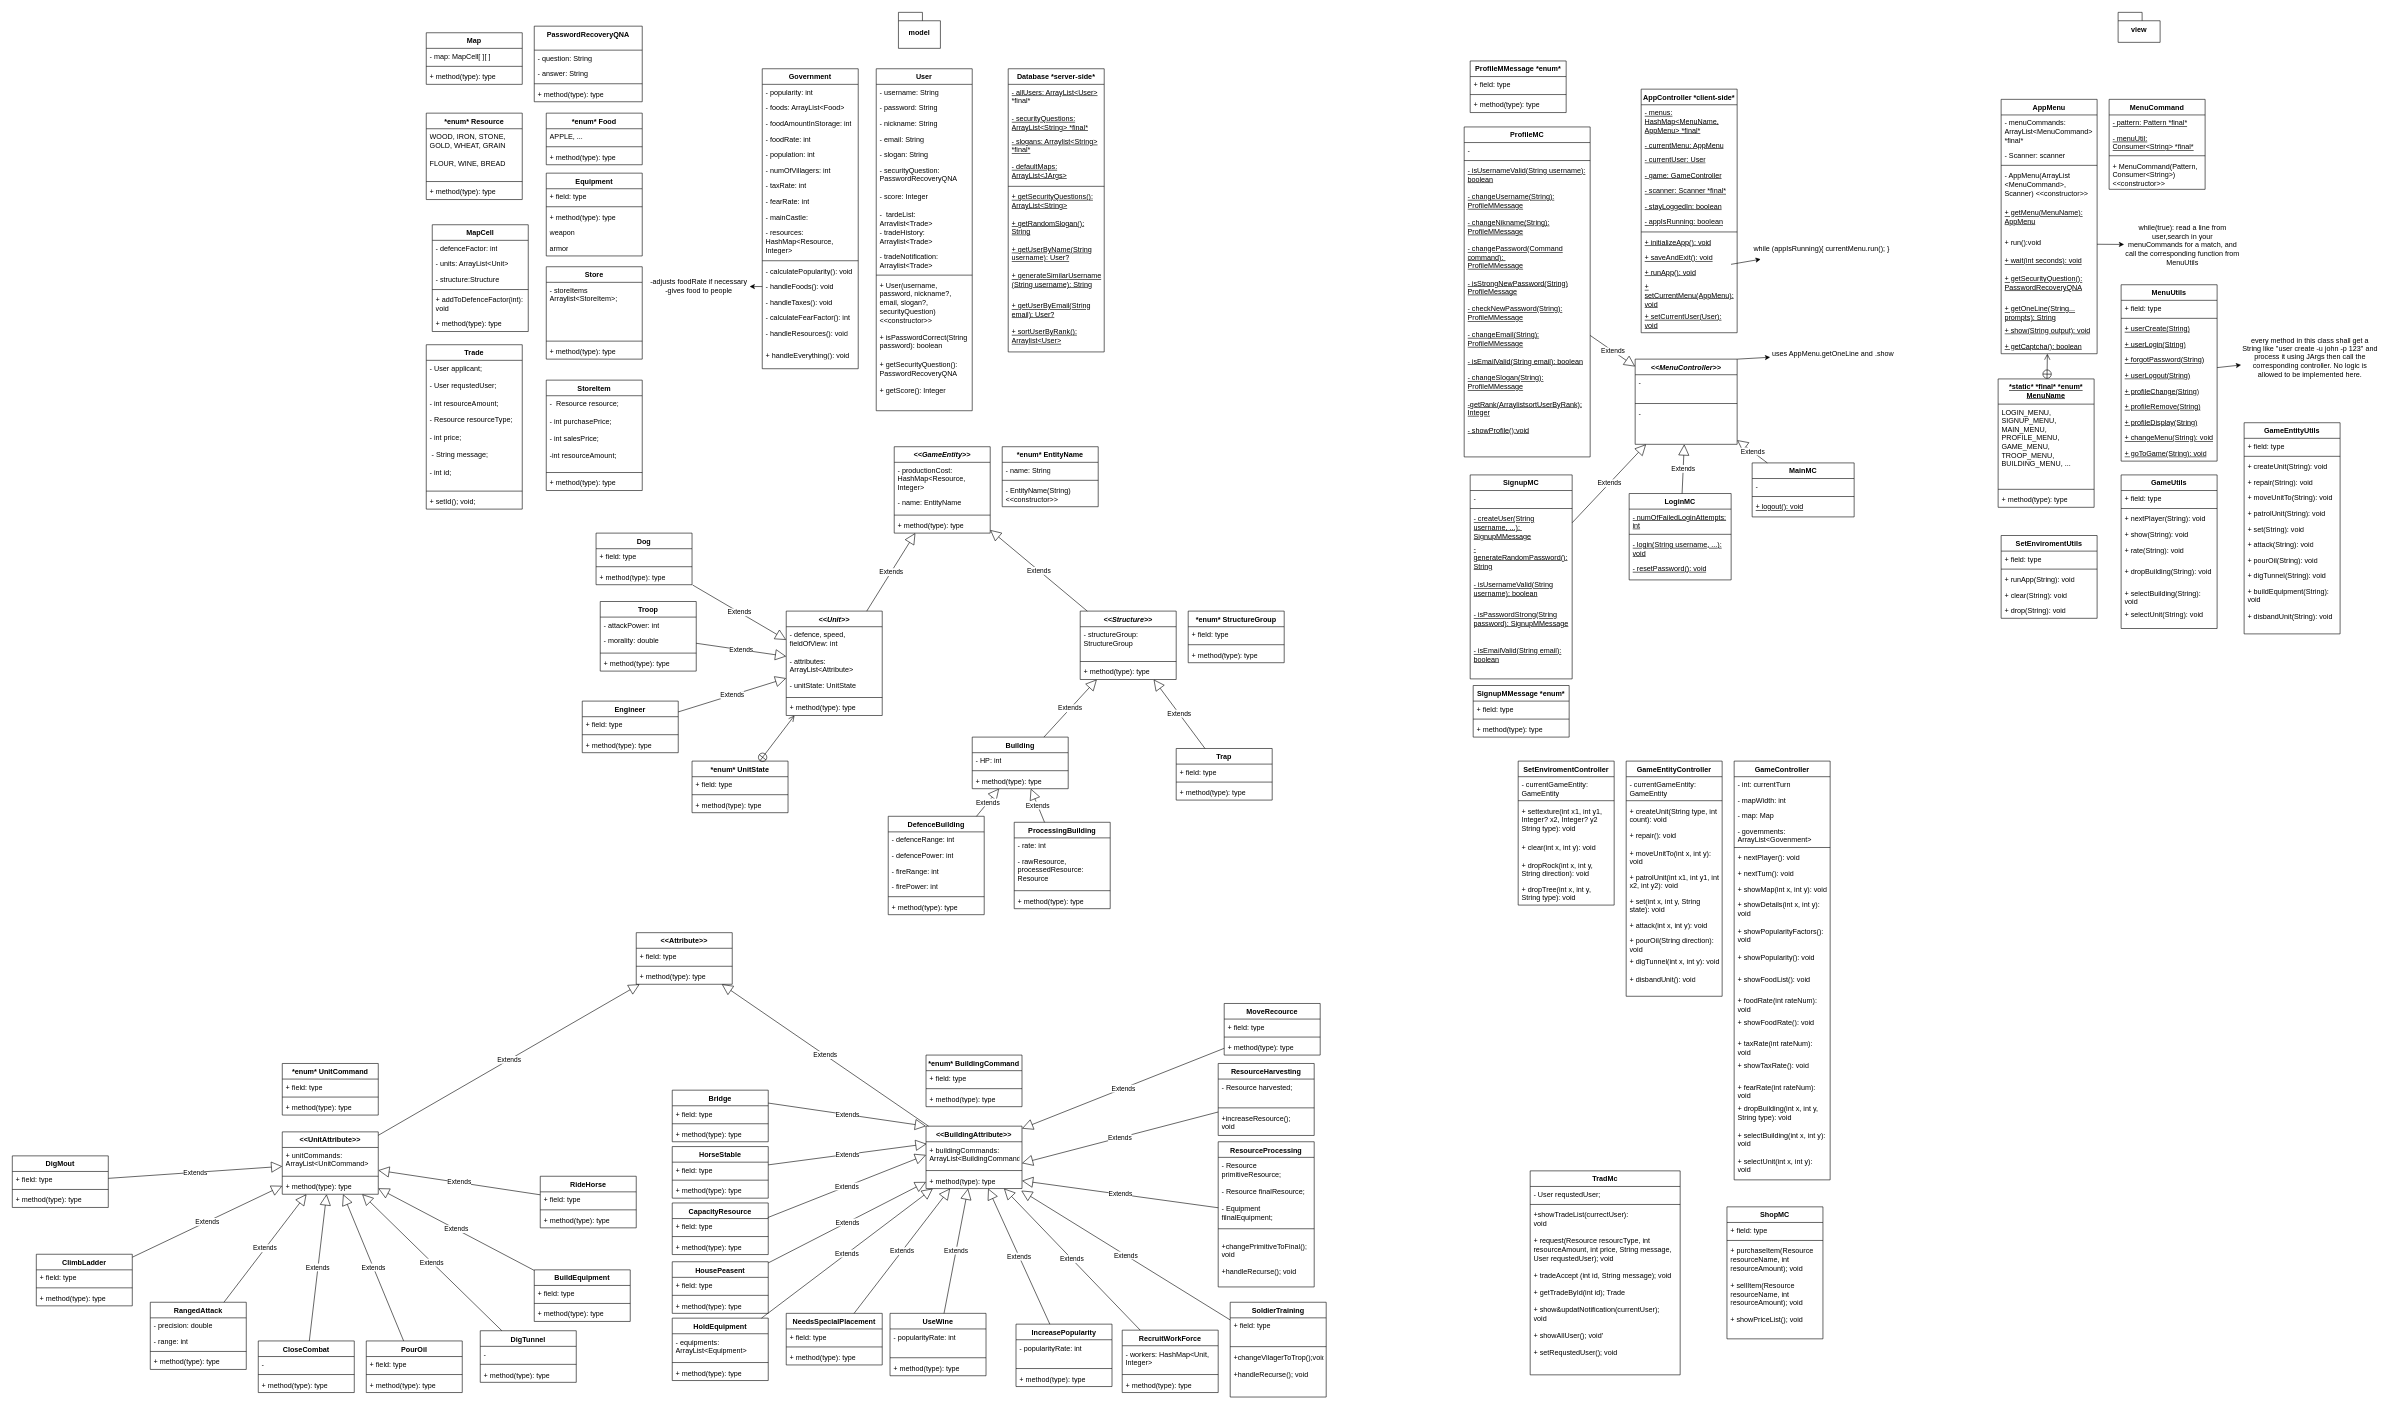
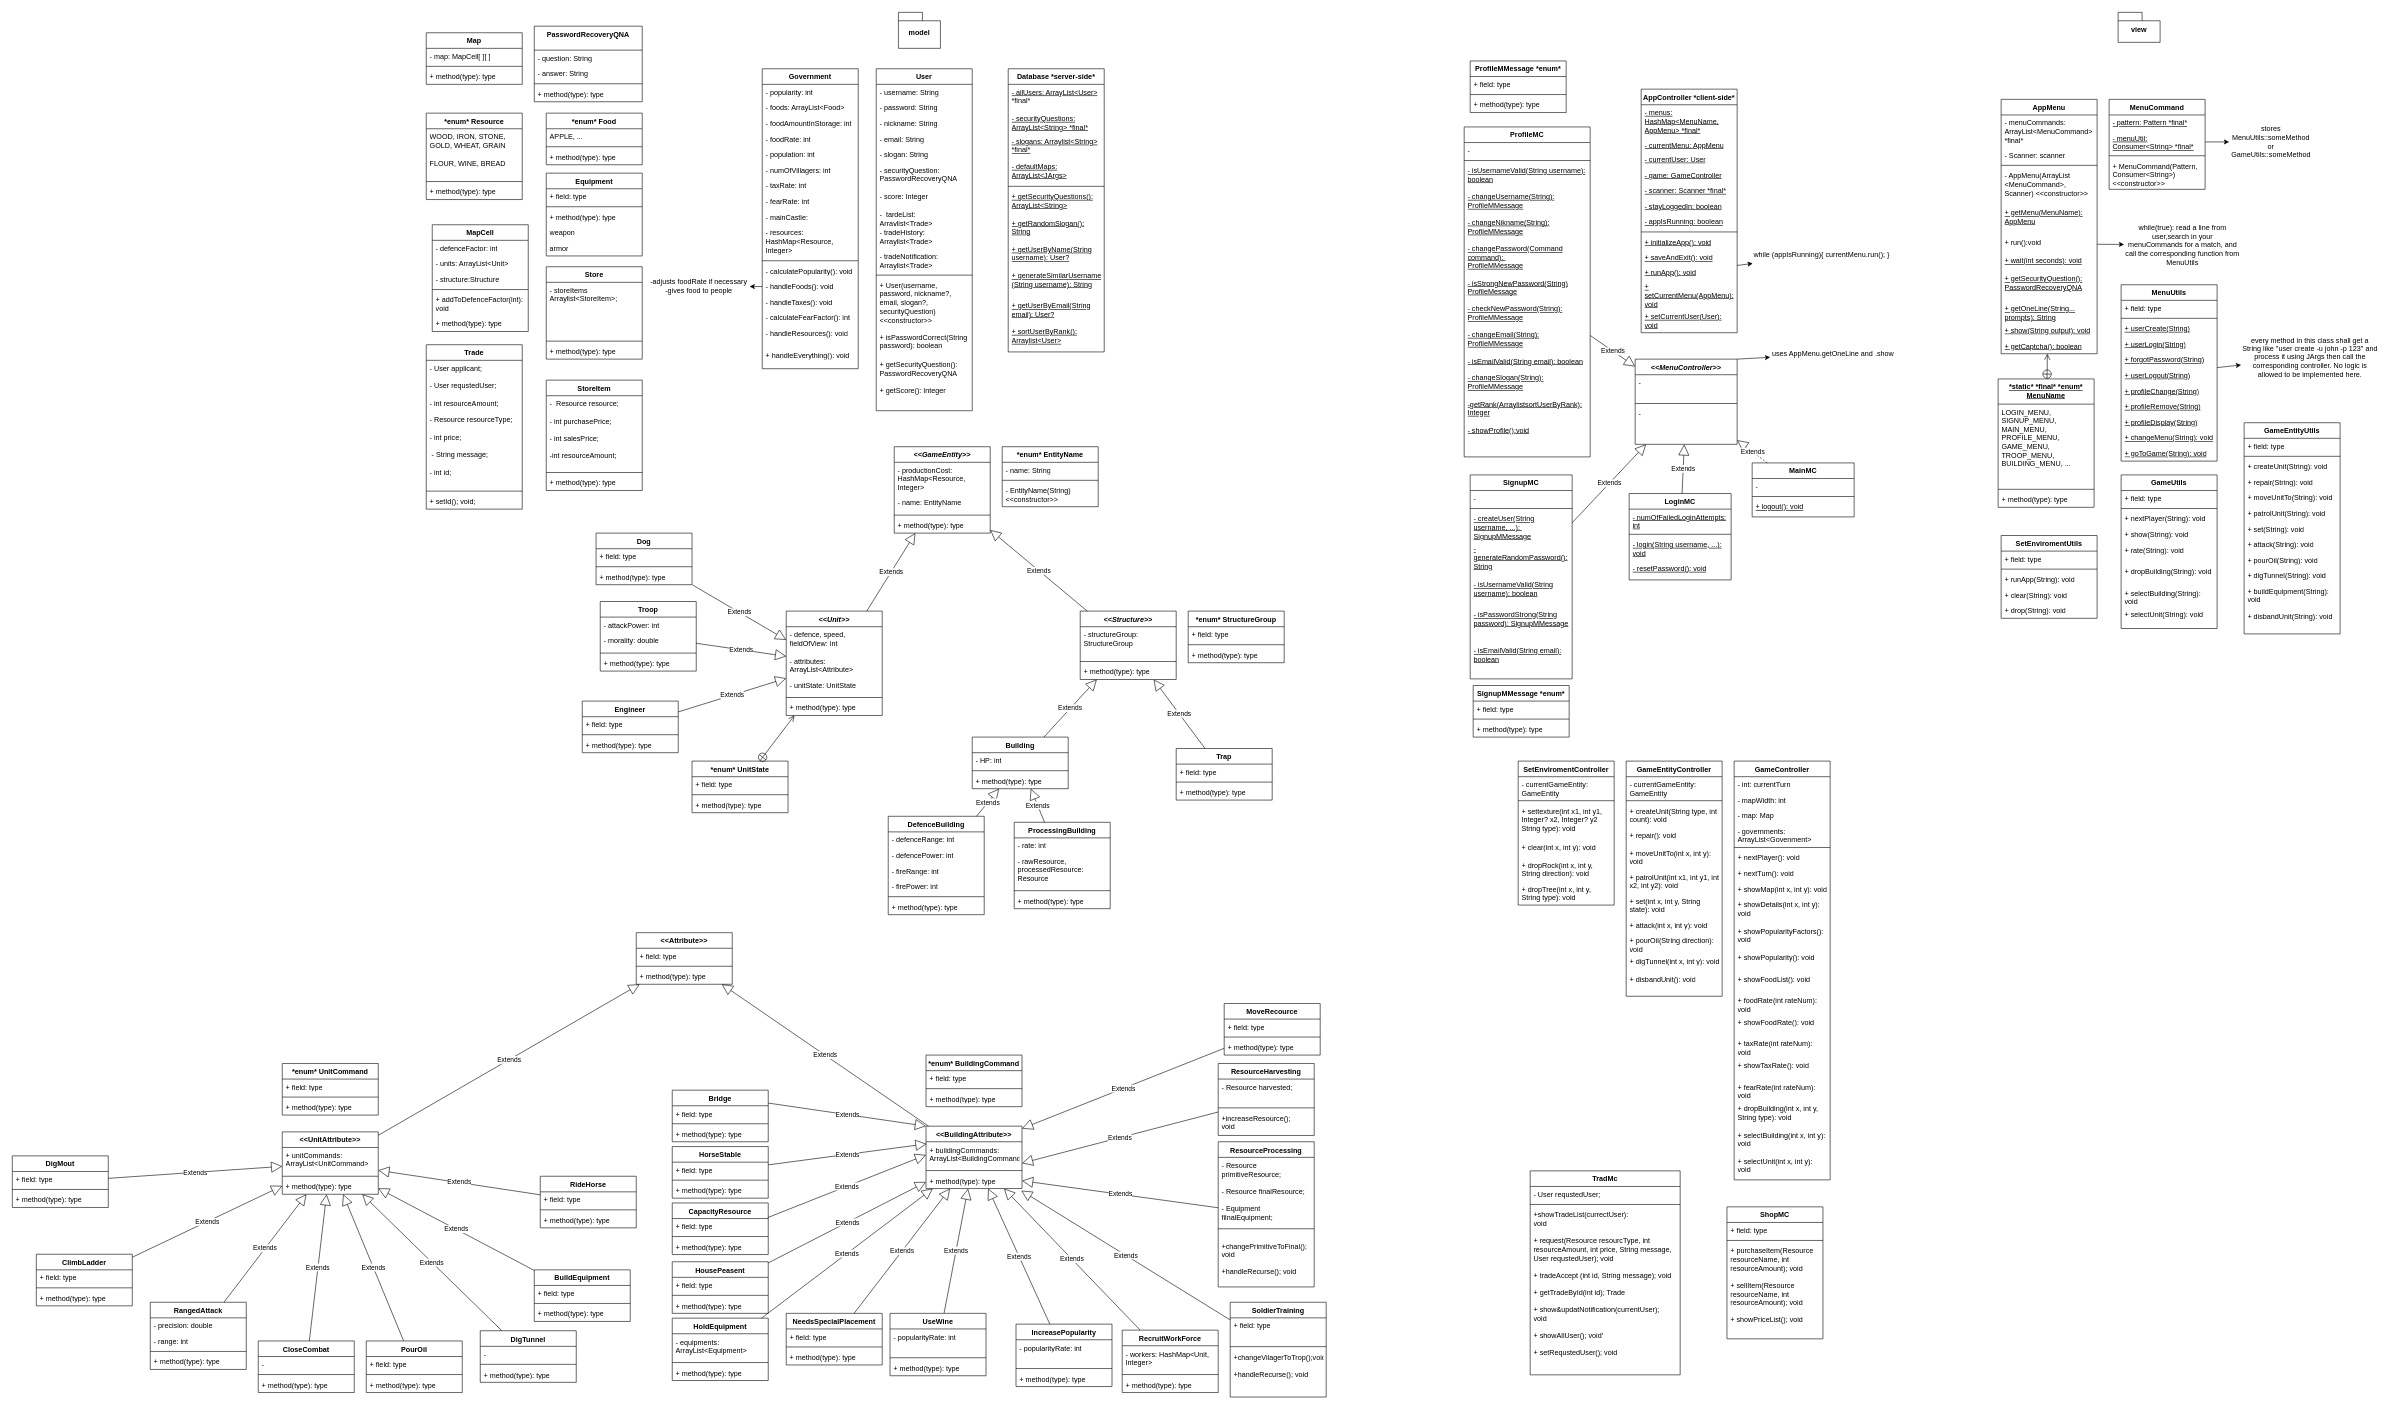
none -> (2223, 142)
none -> (2271, 142)
(1822, 249) -> (1822, 255)
(1763, 459) -> (1763, 459)
